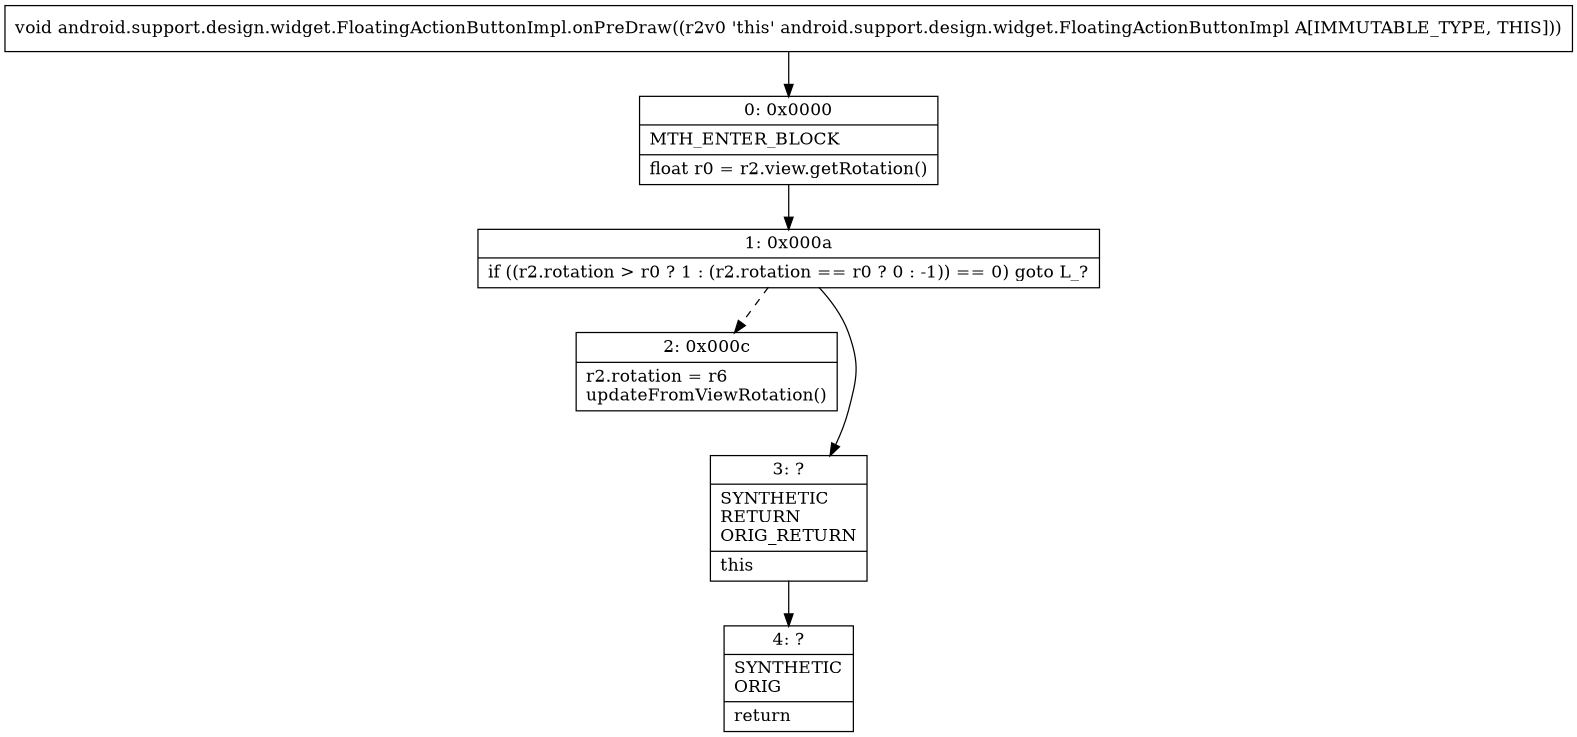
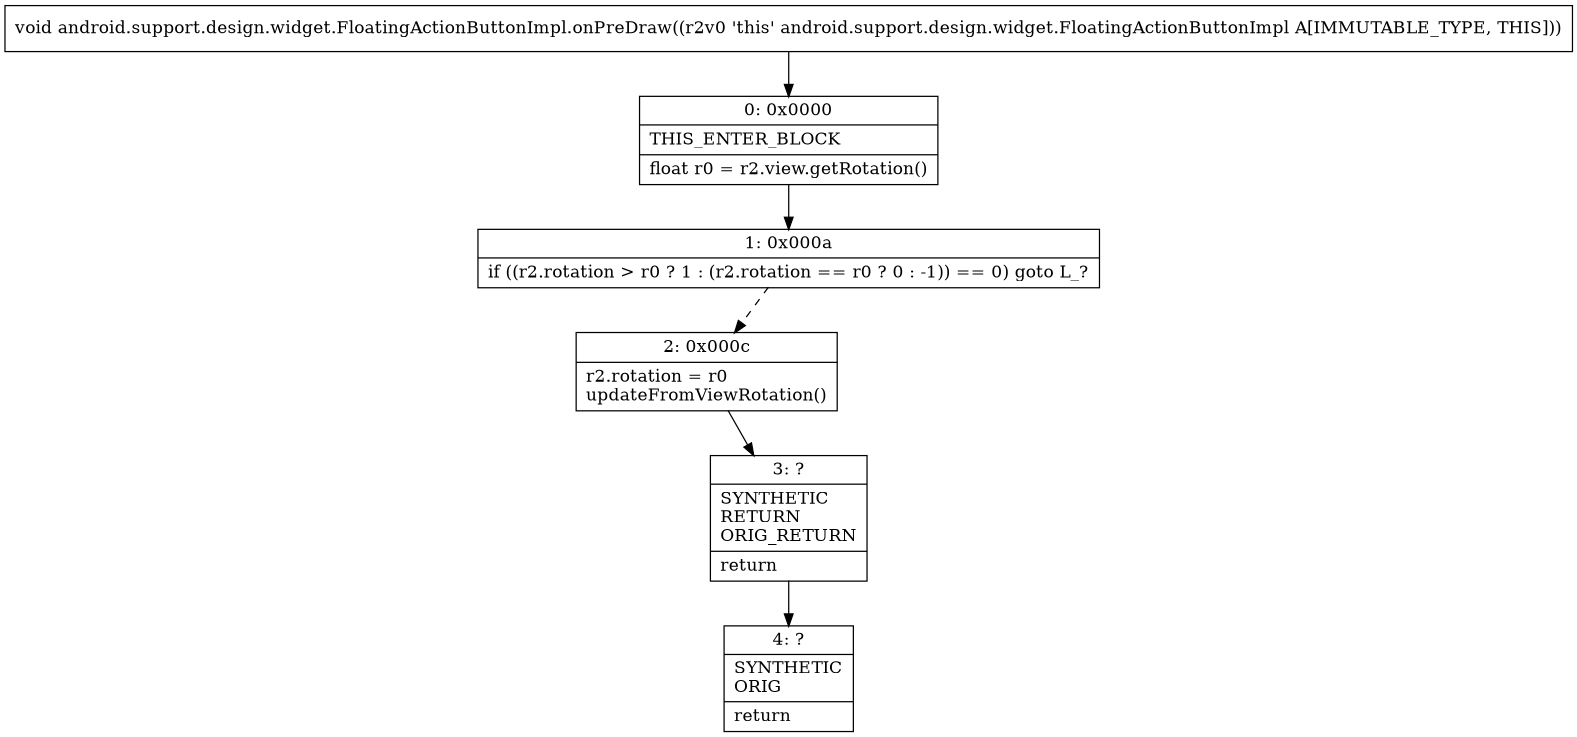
(745, 139) -> (745, 139)
(856, 363) -> (738, 428)
(658, 377) -> (658, 377)
(738, 566) -> (749, 566)
